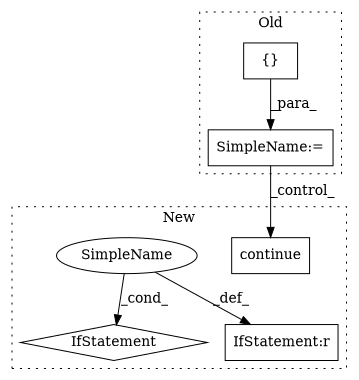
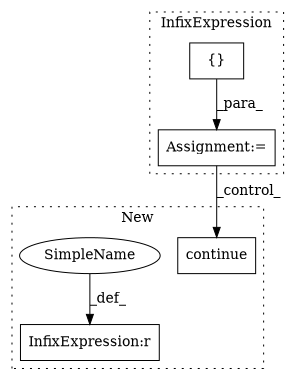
(271, 23) -> (217, 23)
(271, 148) -> (217, 148)
(114, 343) -> none
(282, 343) -> (90, 343)
